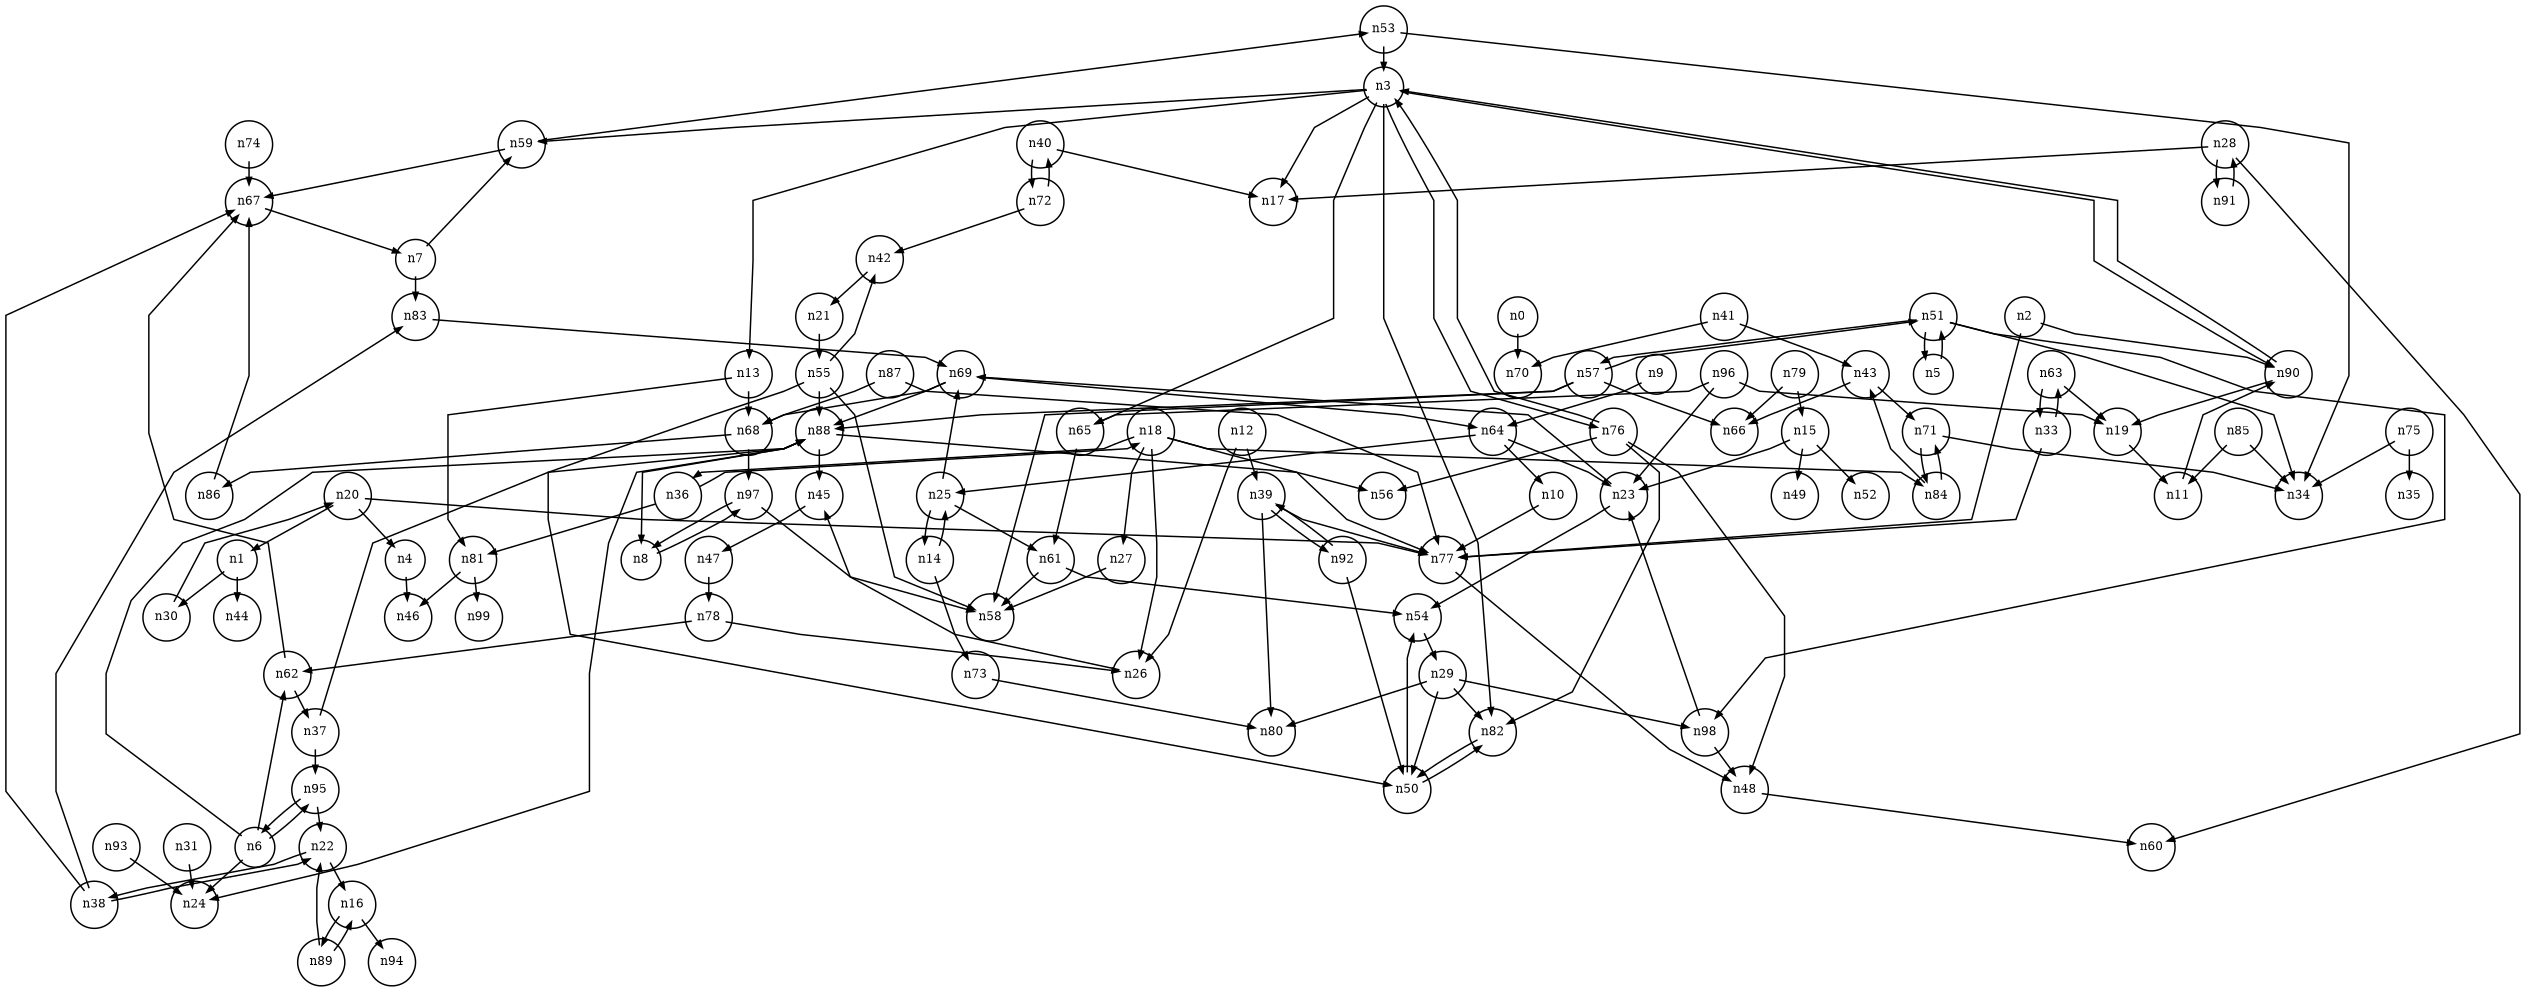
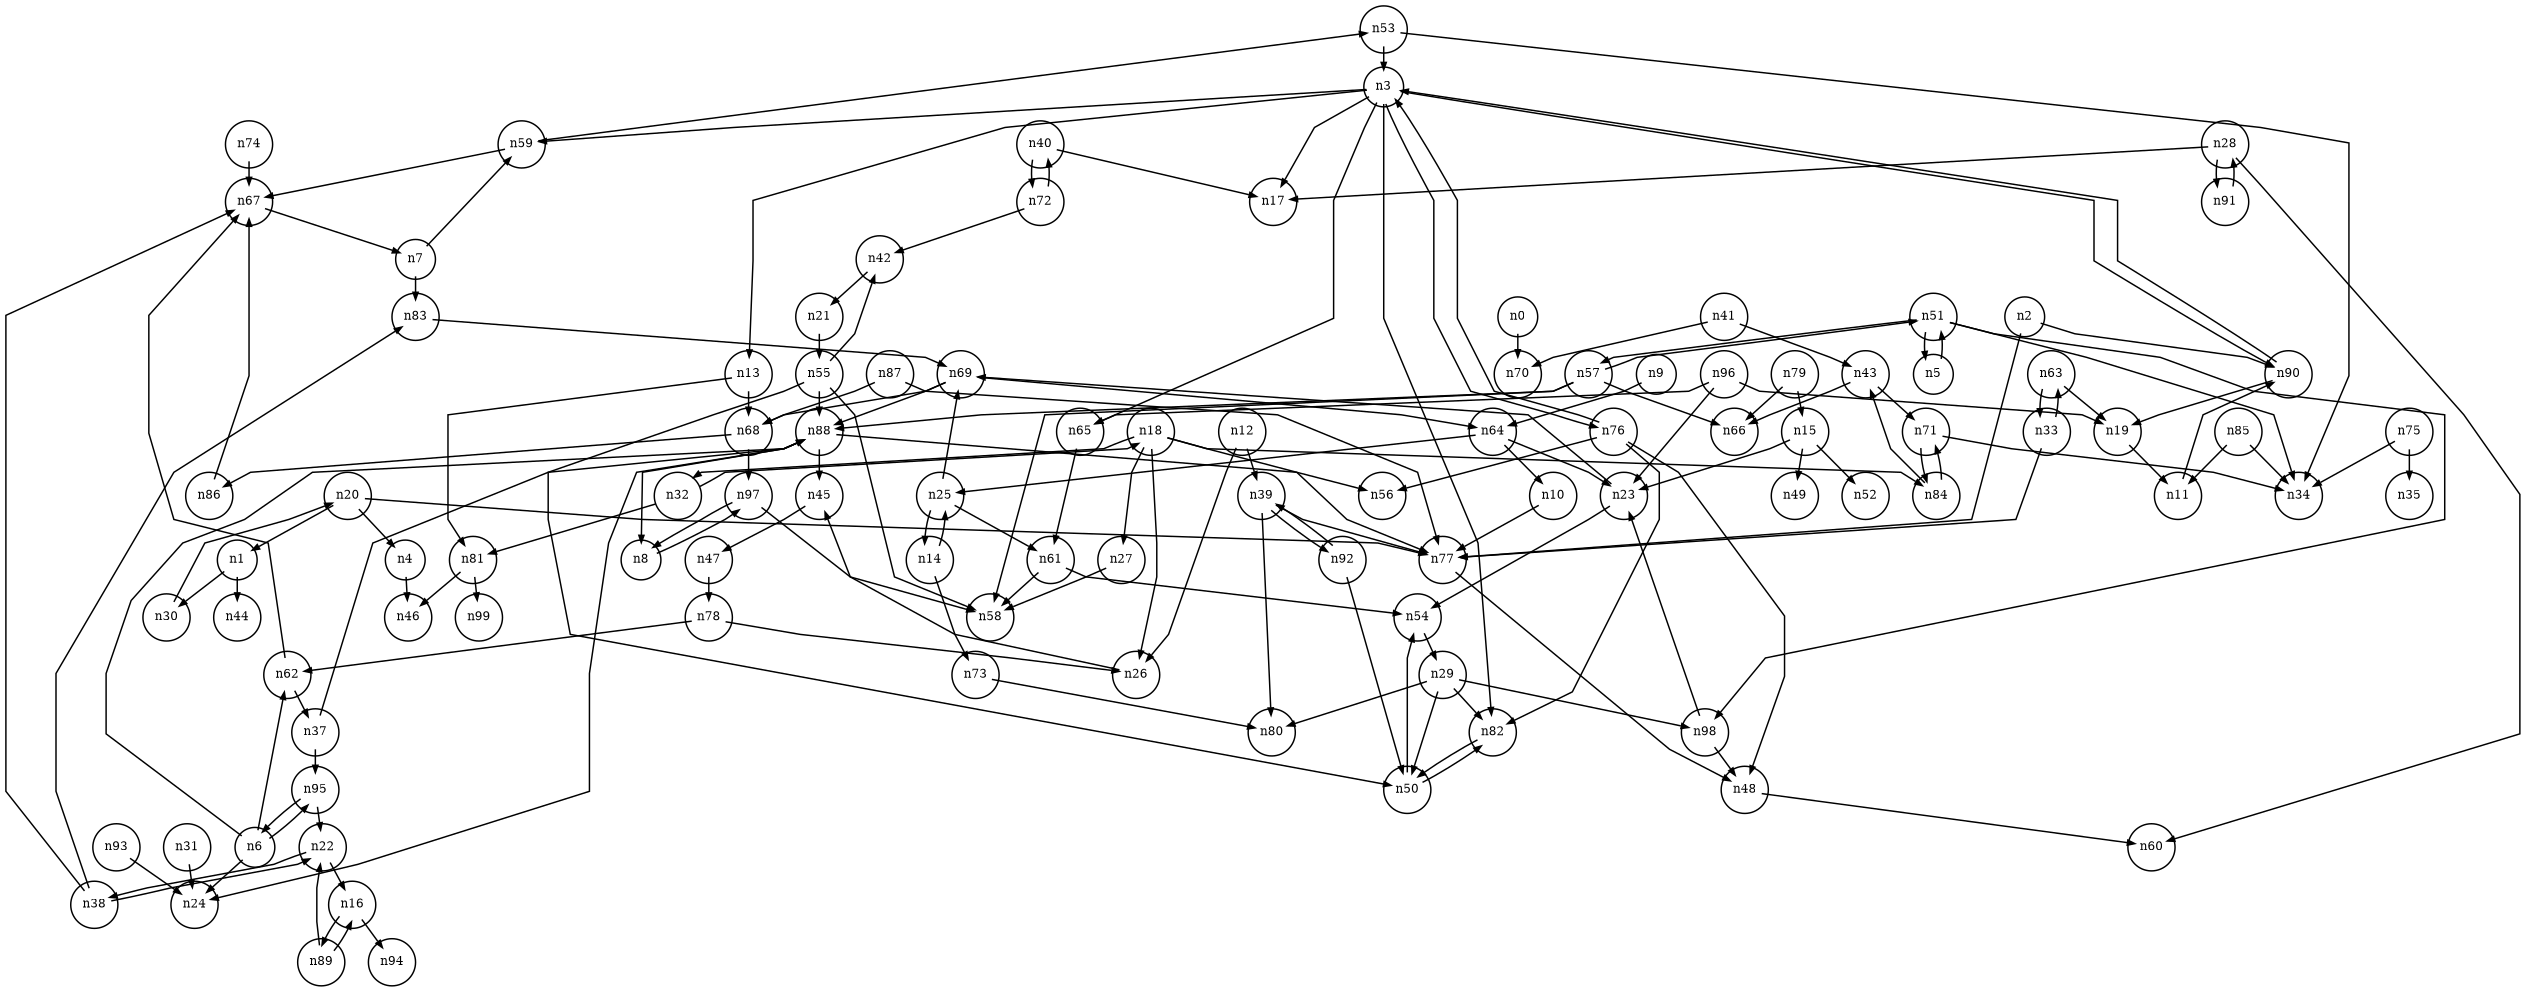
(678, 496) -> (678, 496)
